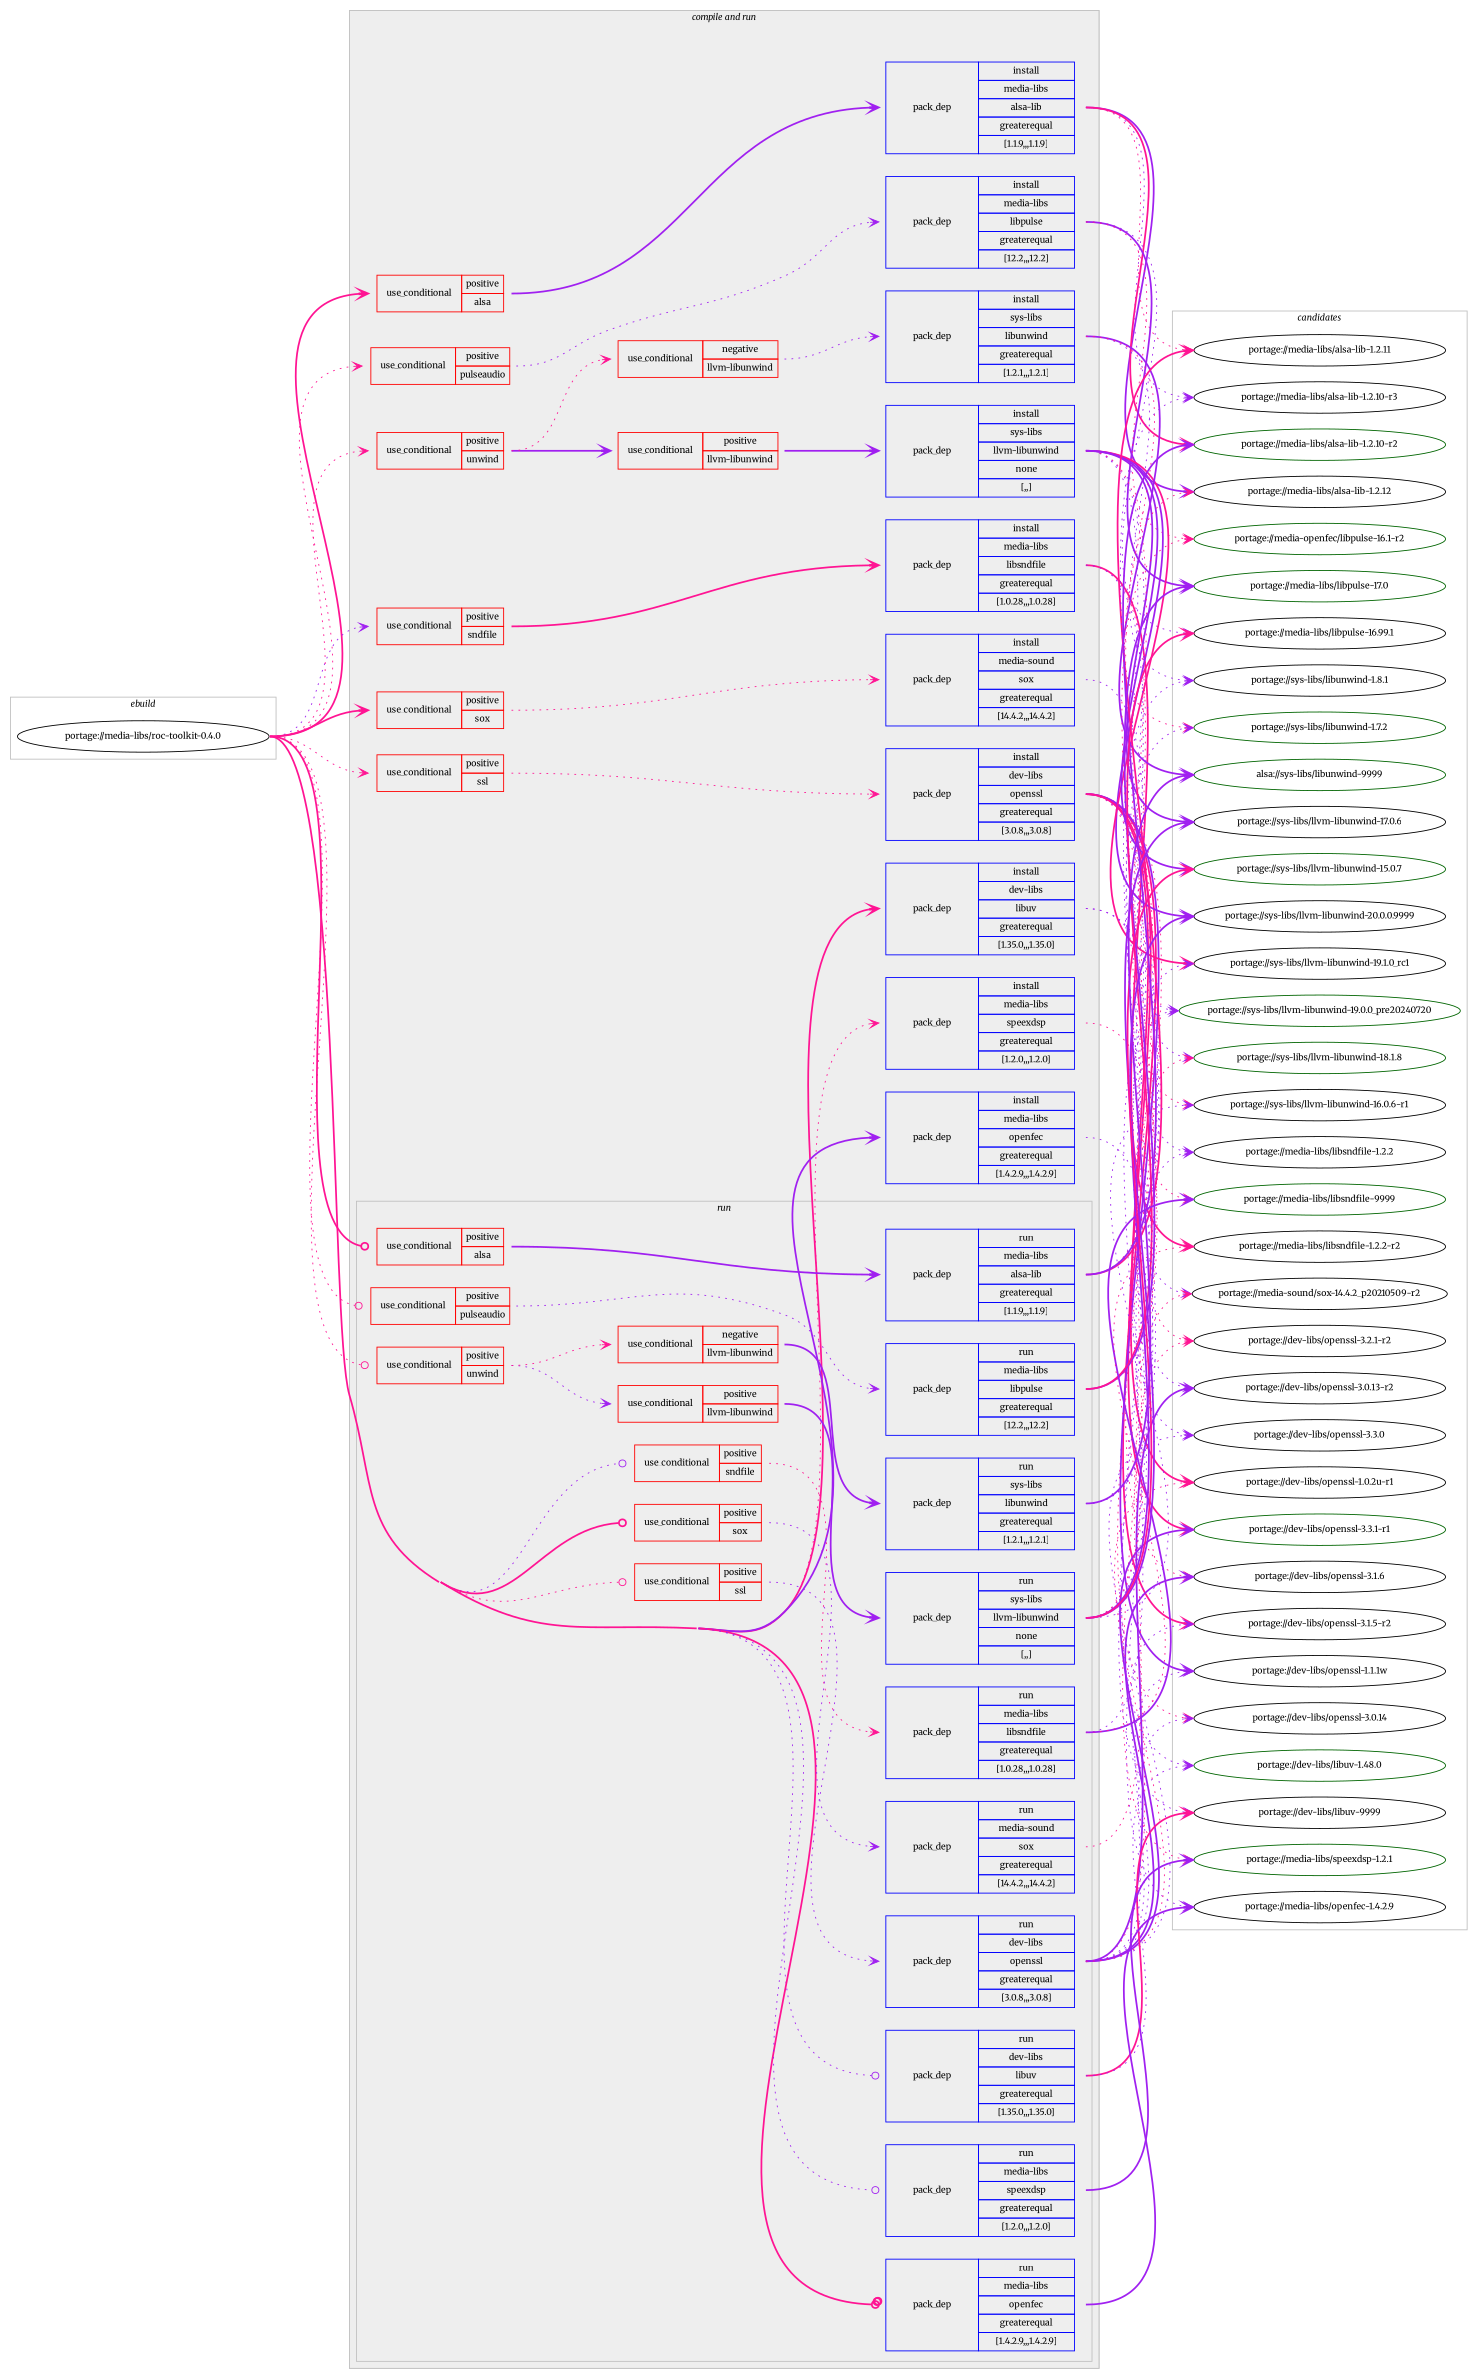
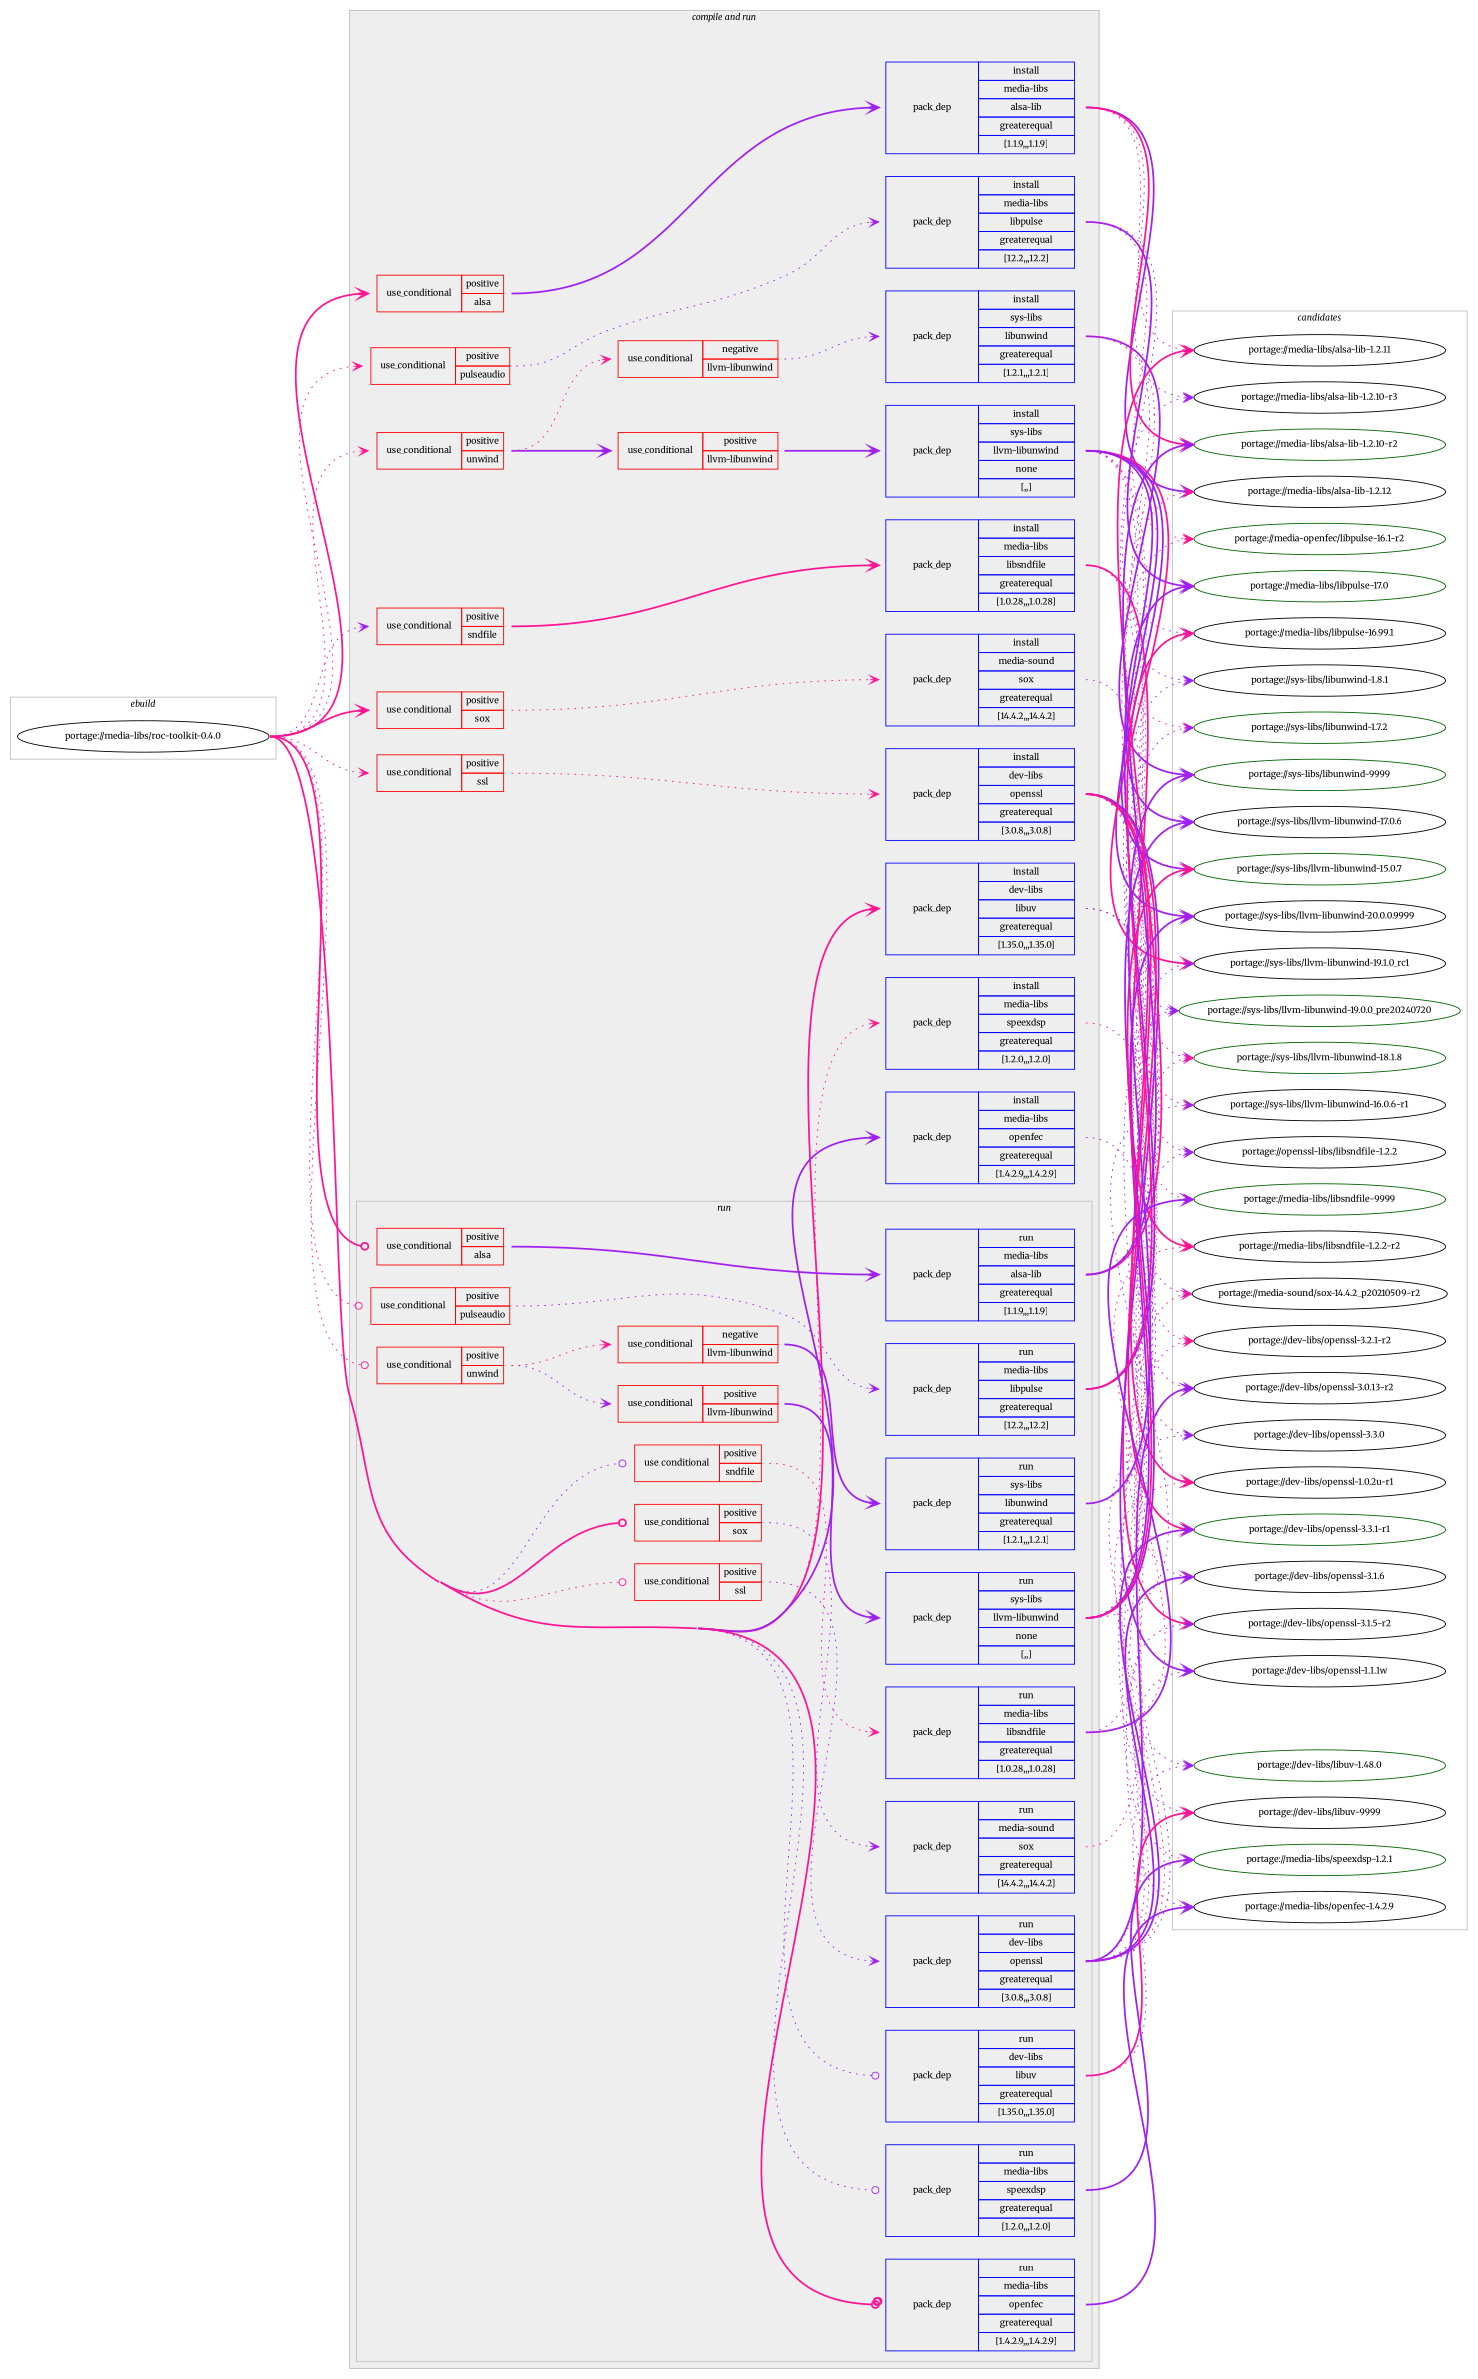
(1320, 775) -> (1320, 775)
(1320, 1152) -> (1320, 1152)
(1320, 1718) -> none
